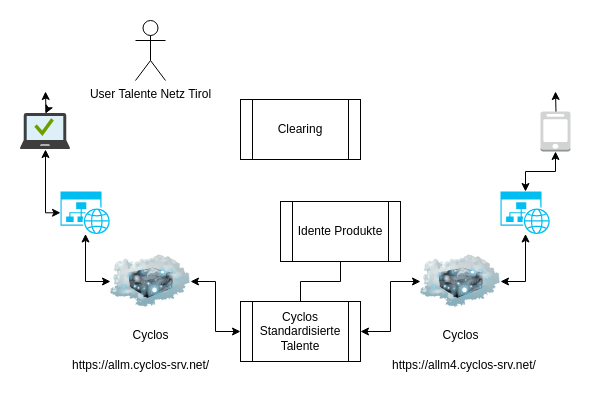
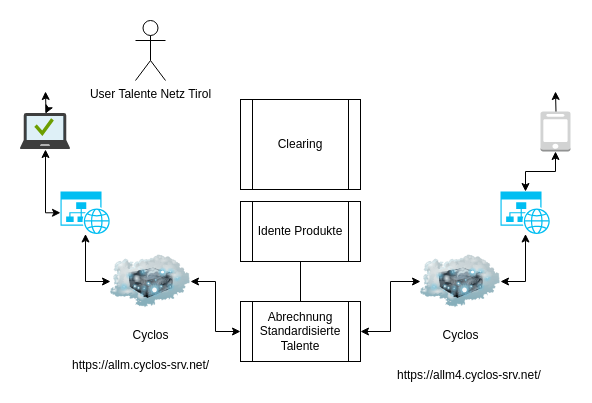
(301, 130) -> (301, 145)
(341, 232) -> (301, 232)
(301, 332) -> (301, 332)
(476, 367) -> (481, 377)
